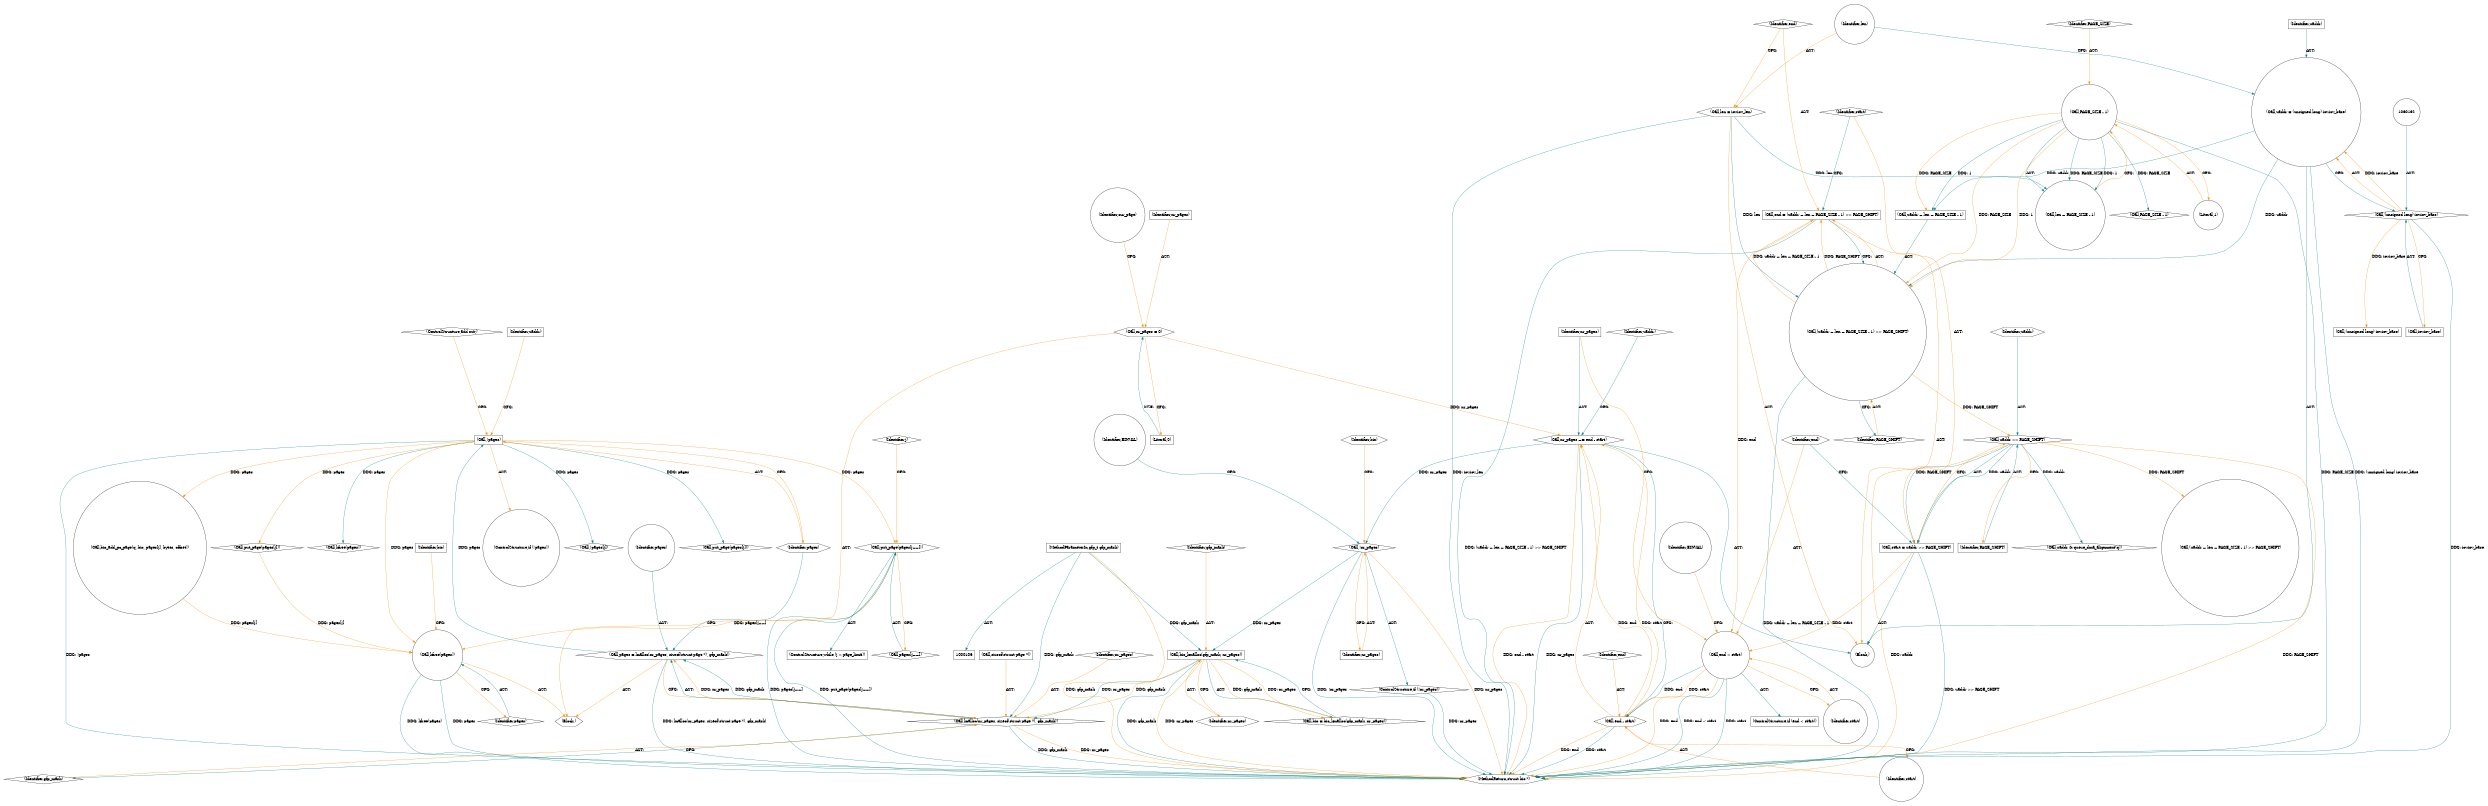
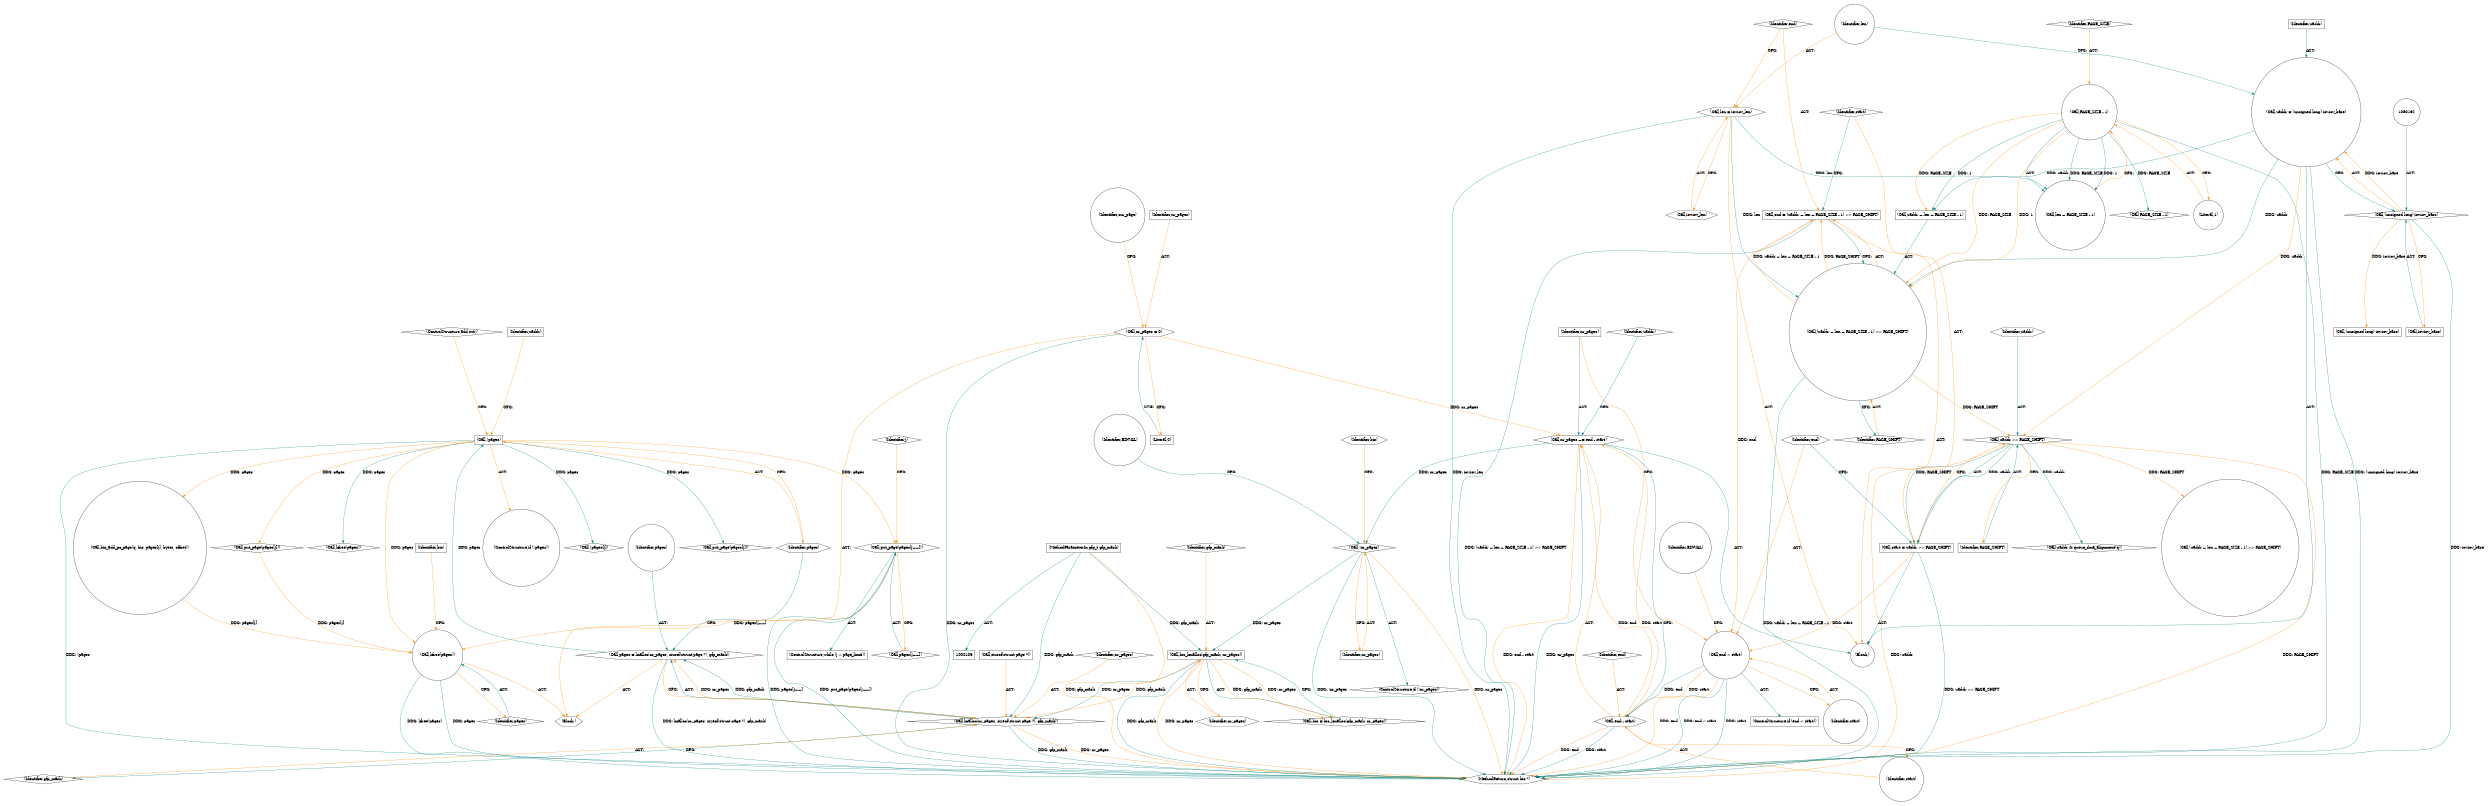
none -> (1692, 215)
none -> (2191, 317)
(1447, 740) -> (907, 744)
